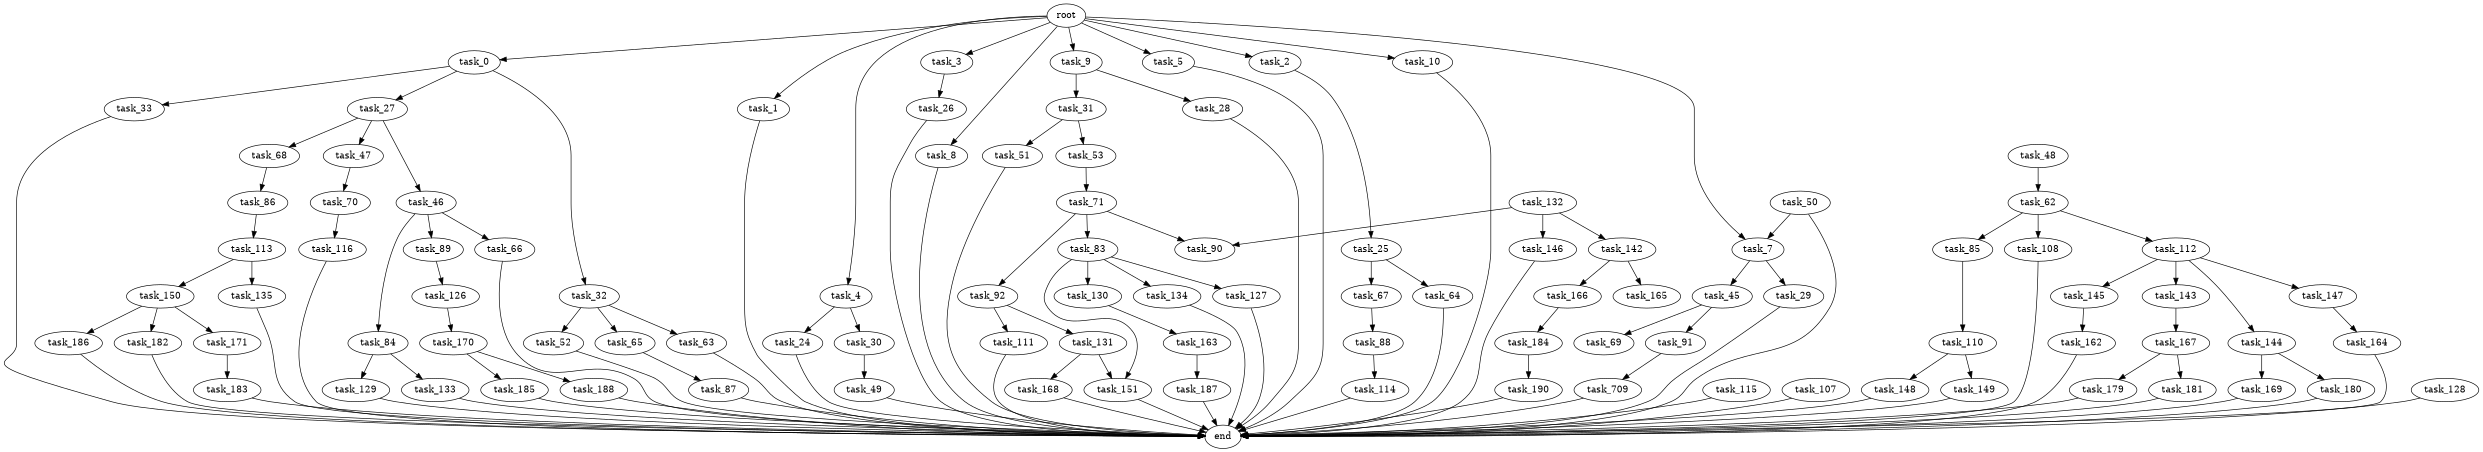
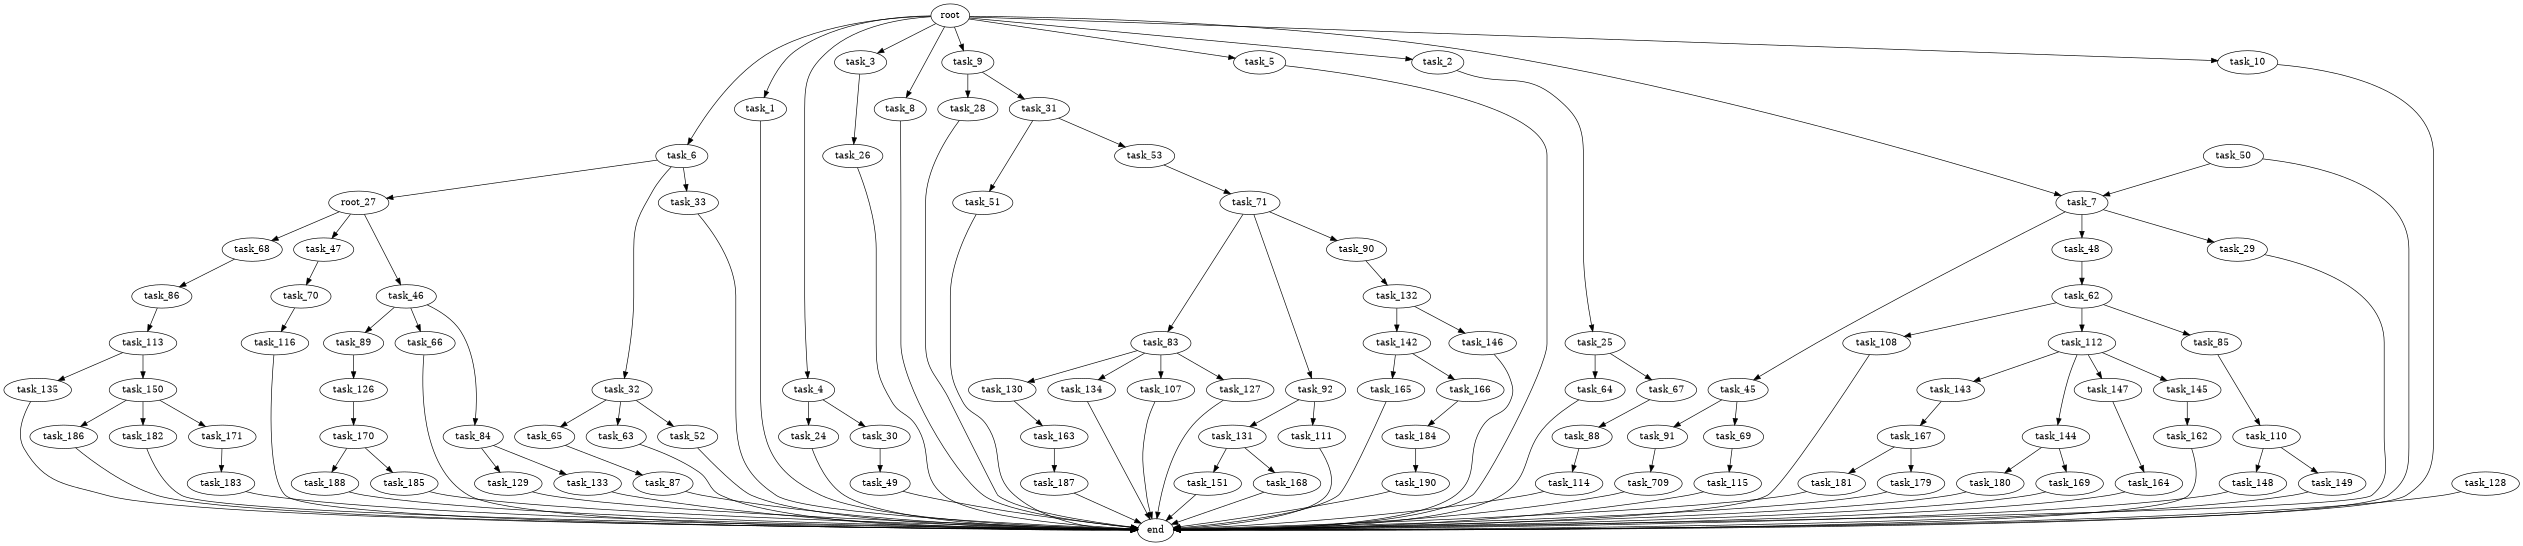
(474, 62) -> (682, 156)
(377, 109) -> (359, 203)
none -> (2082, 223)
(1376, 226) -> (1374, 270)
(1082, 321) -> (1161, 363)
none -> (1731, 457)
none -> (1331, 499)
